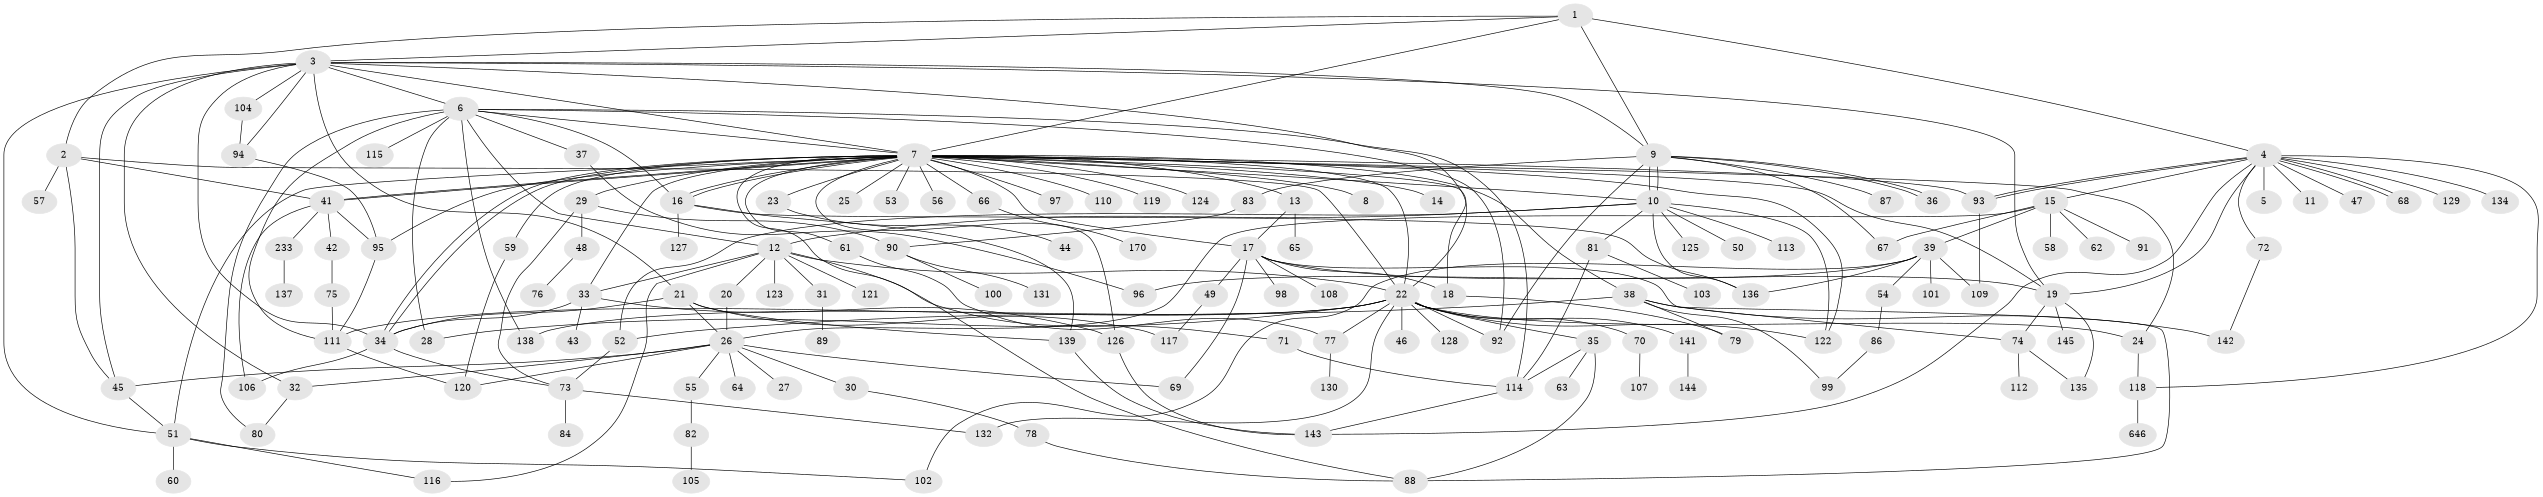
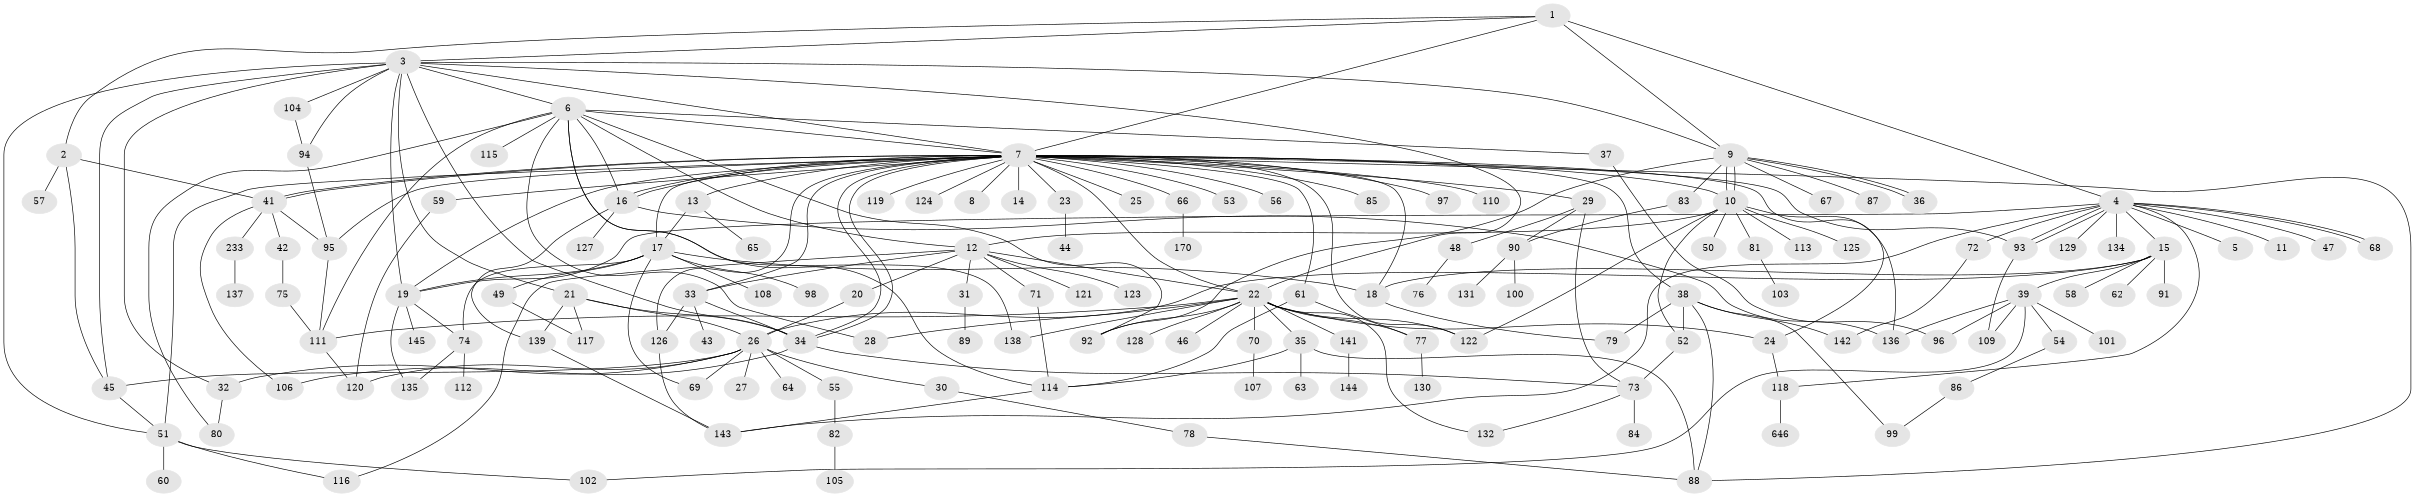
(829, 170) -> none
none -> (1372, 202)
(1965, 223) -> (1787, 272)
(1565, 312) -> (1185, 363)
